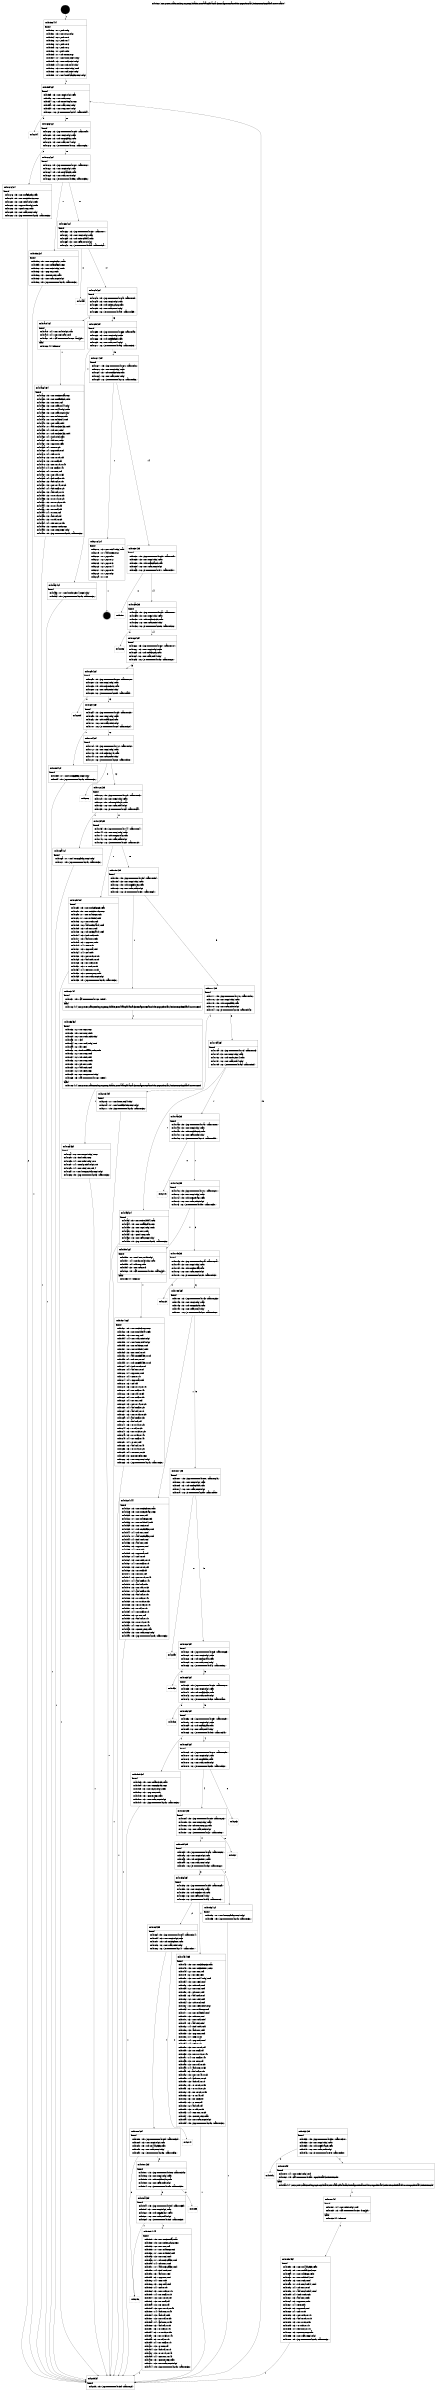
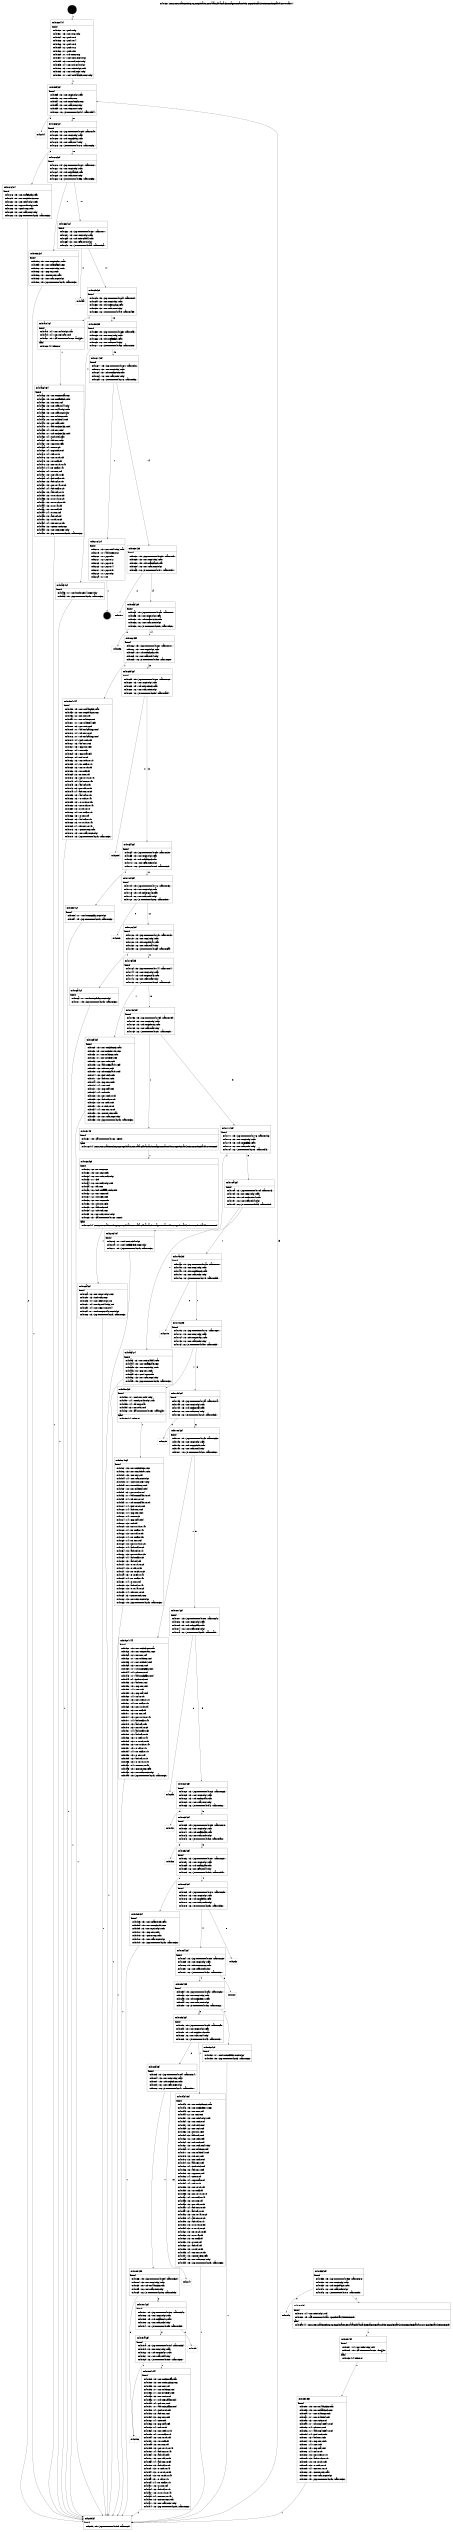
none -> (87, 769)
(174, 2040) -> (173, 2180)
